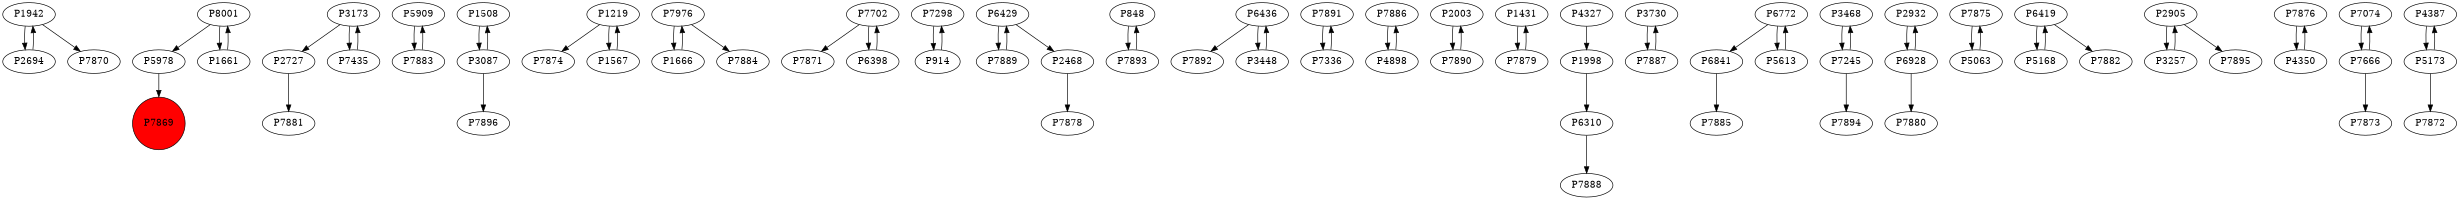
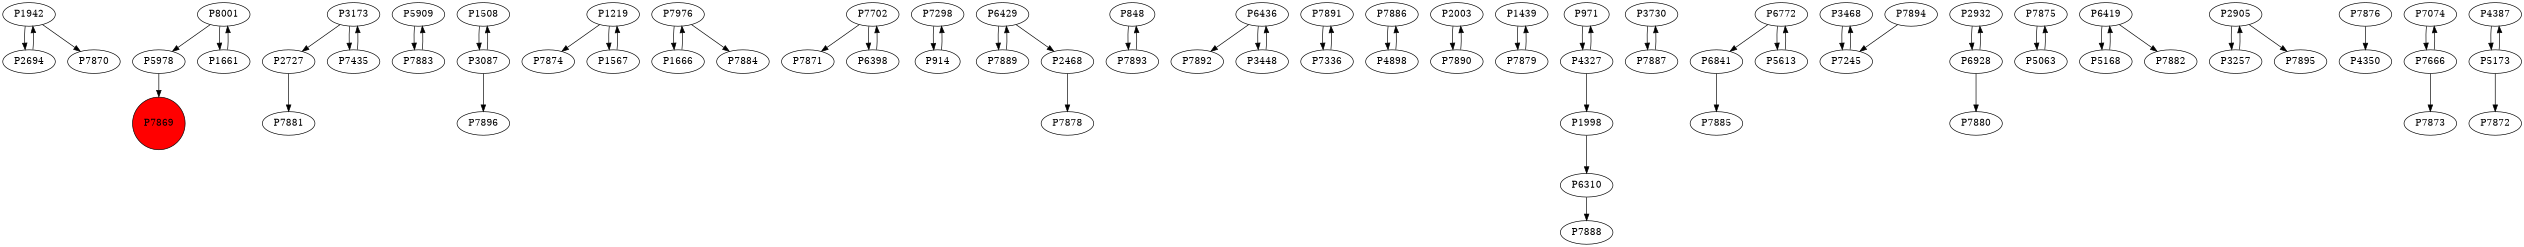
(1522, 14) -> (1522, 14)
none -> (1587, 14)
(2305, 41) -> none
(1846, 89) -> (1882, 36)
